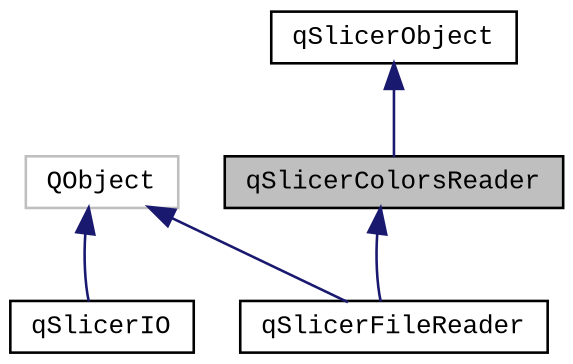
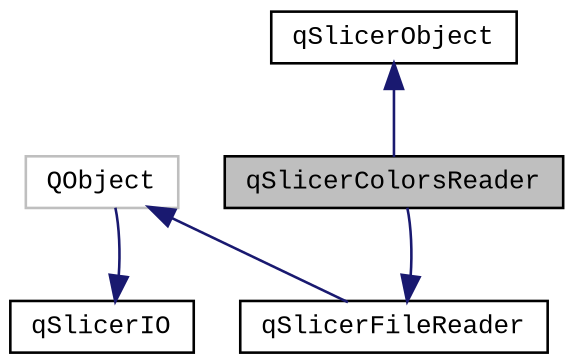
(85, 268) -> (119, 242)
(377, 268) -> (411, 242)
